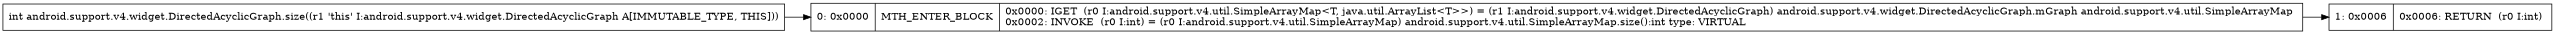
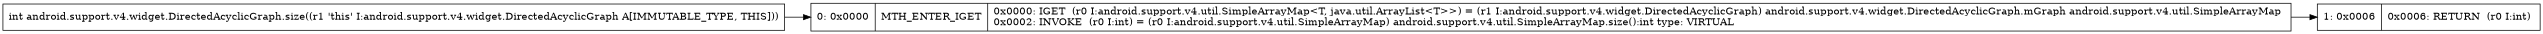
(937, 17) -> (931, 17)
